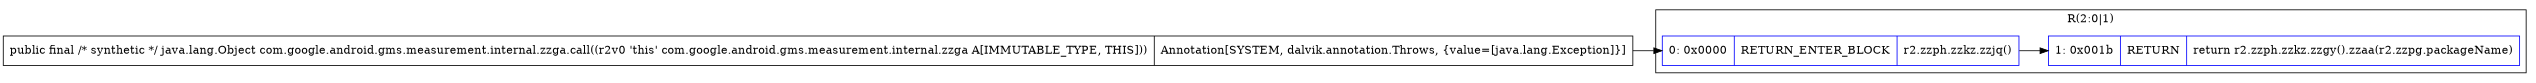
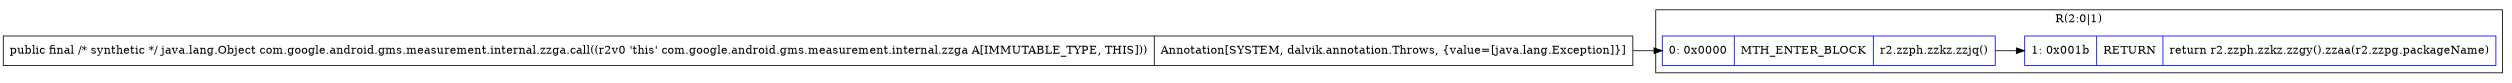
(1816, 50) -> (1804, 50)
